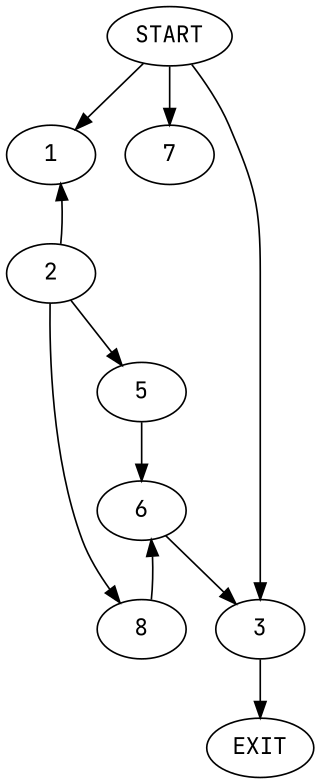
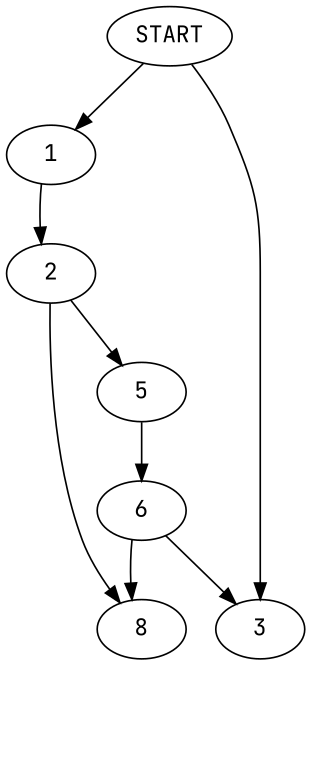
(170, 155) -> none
(62, 222) -> (40, 206)
(153, 578) -> (131, 561)
(260, 748) -> none
